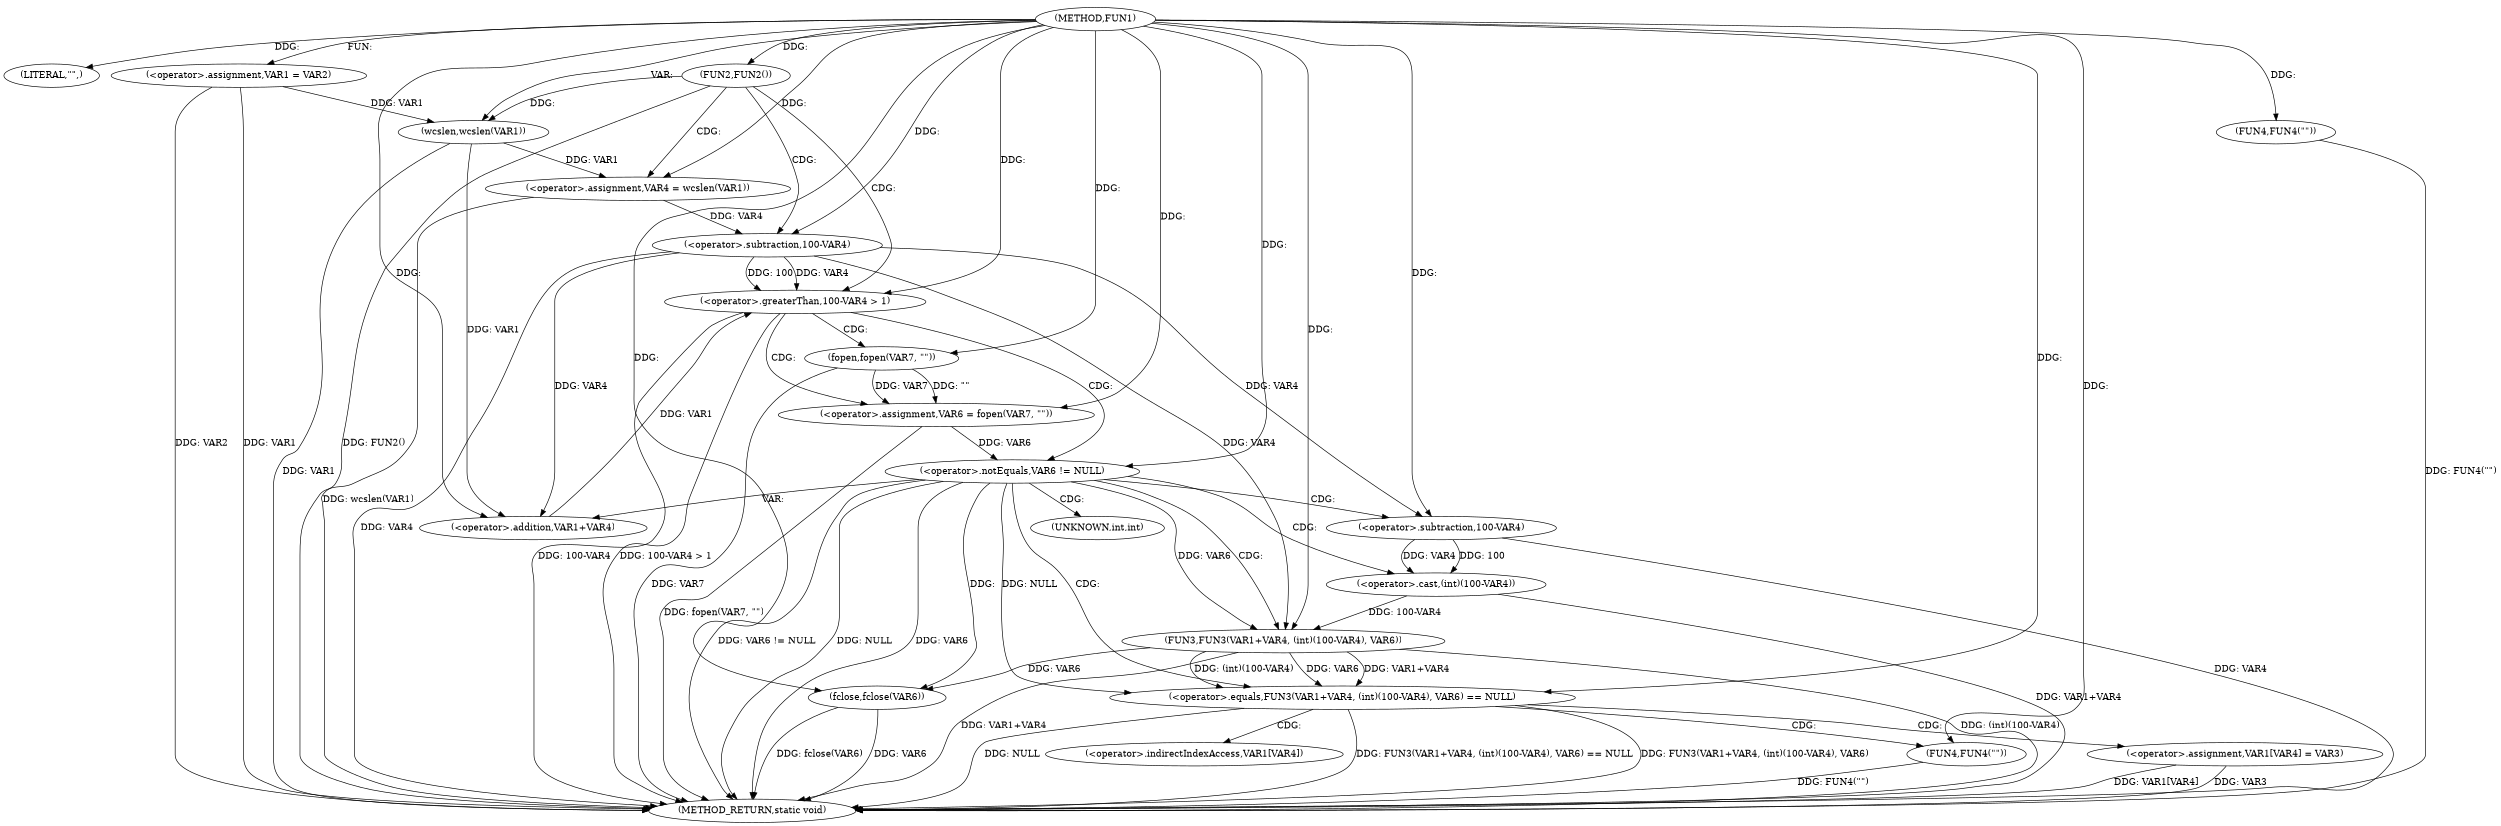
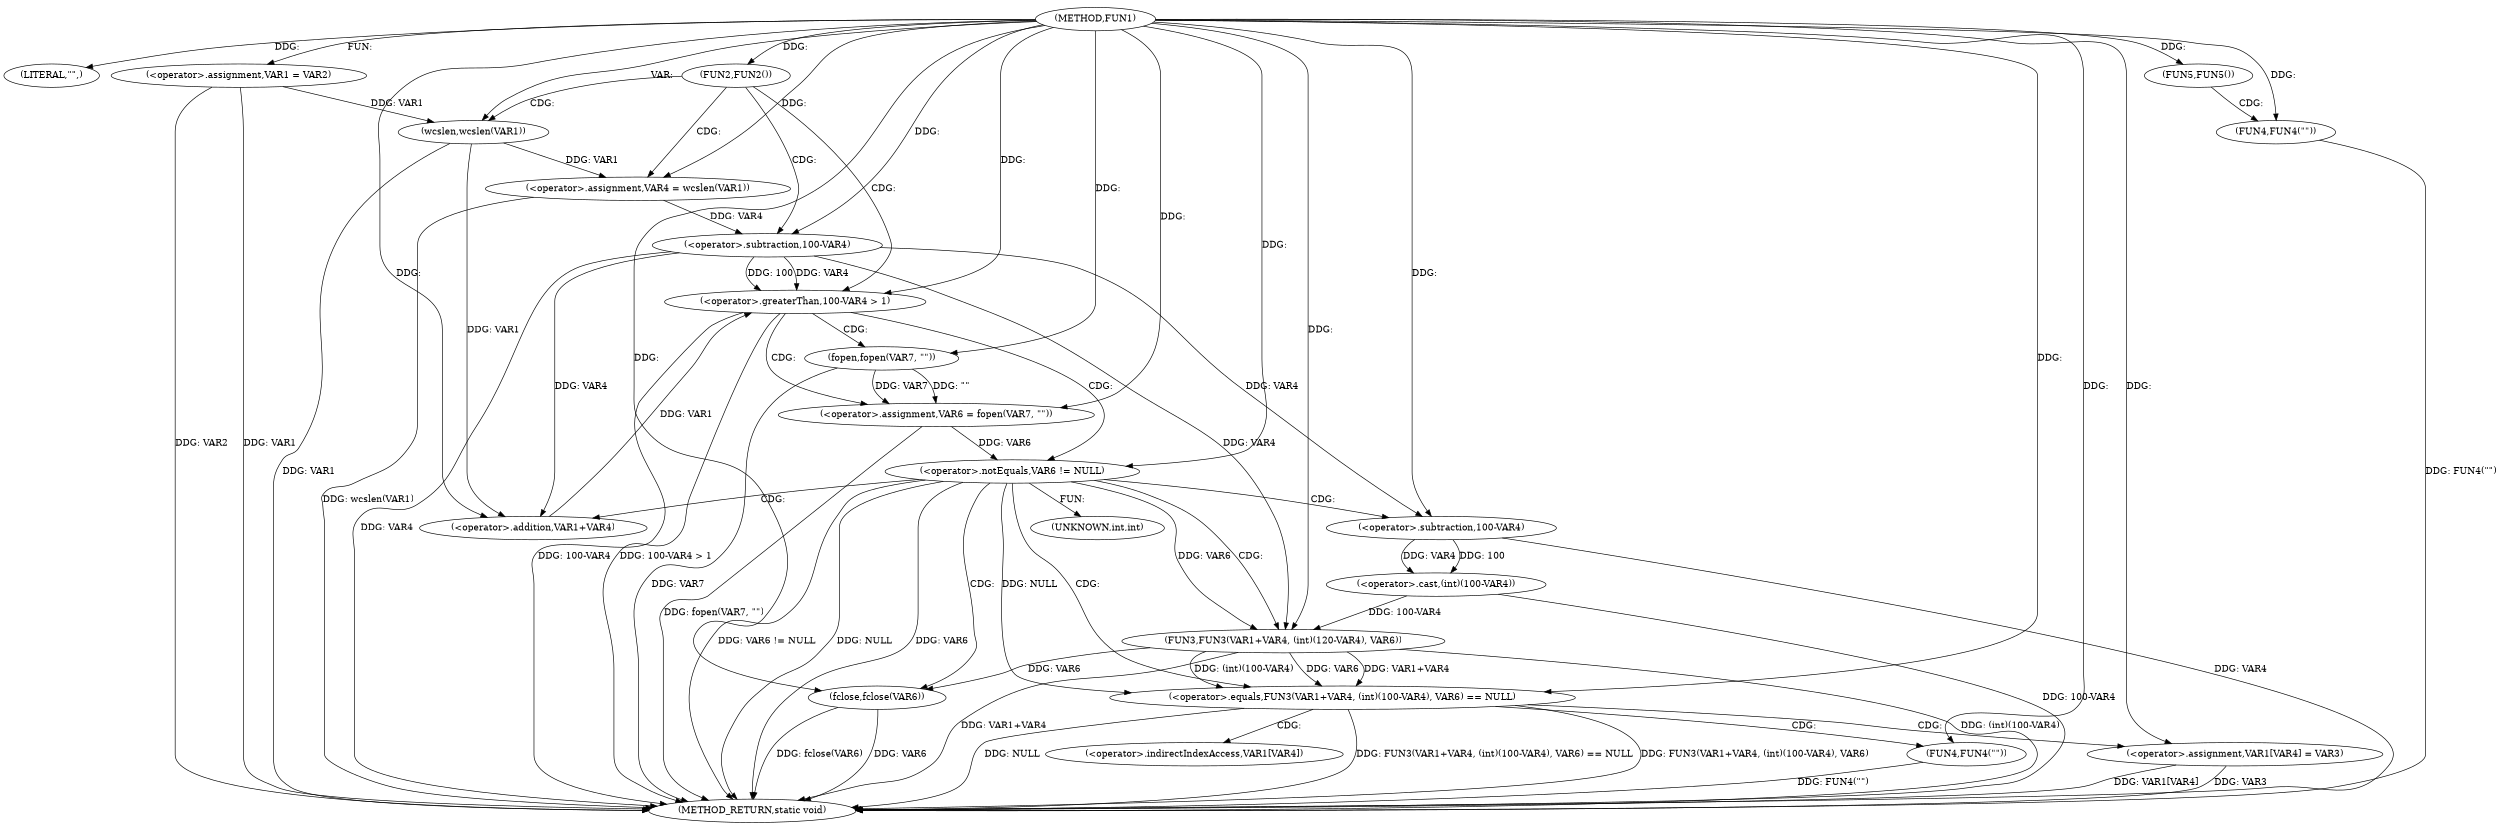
none -> (1952, 36)
none -> (2199, 76)
(544, 104) -> (544, 104)
(341, 472) -> none
(775, 500) -> (775, 500)
(1074, 500) -> (1074, 500)
(1259, 519) -> none
(984, 585) -> (984, 585)
(1283, 641) -> (1283, 641)
(2079, 698) -> (2079, 698)
